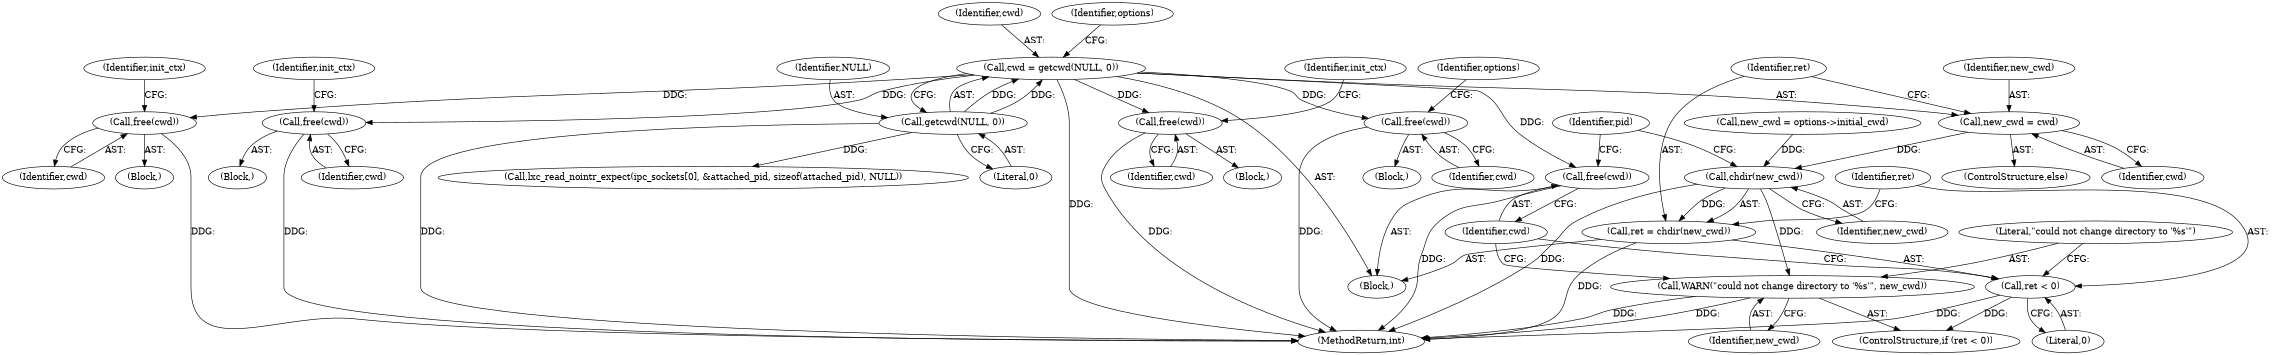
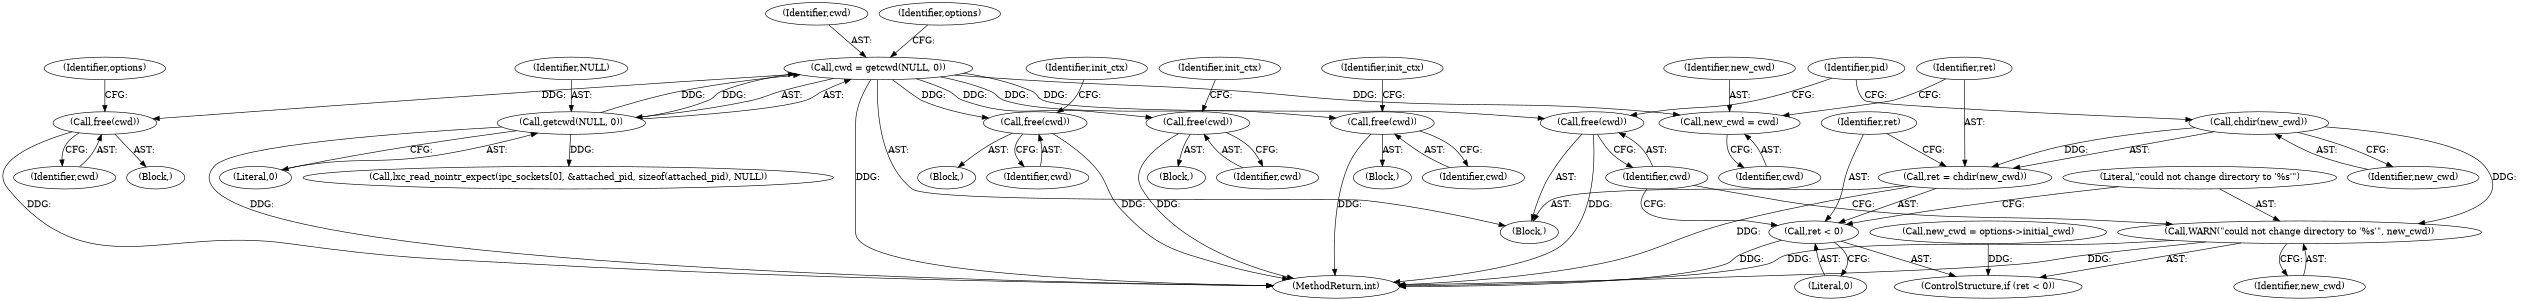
(926, 96) -> (794, 96)
(1788, 96) -> (1366, 96)
(1780, 148) -> (1988, 256)
(1885, 150) -> none
(2016, 178) -> none
(1545, 251) -> none
(1997, 314) -> (1923, 260)
